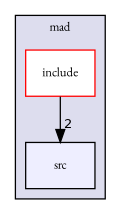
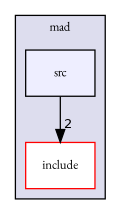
(60, 113) -> (60, 113)
